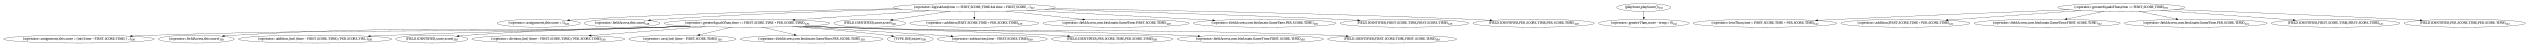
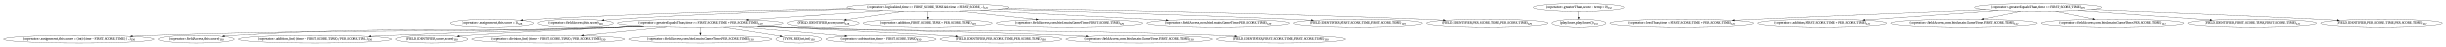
(1644, 14) -> (1579, 14)
(567, 23) -> (520, 23)
(682, 39) -> none
